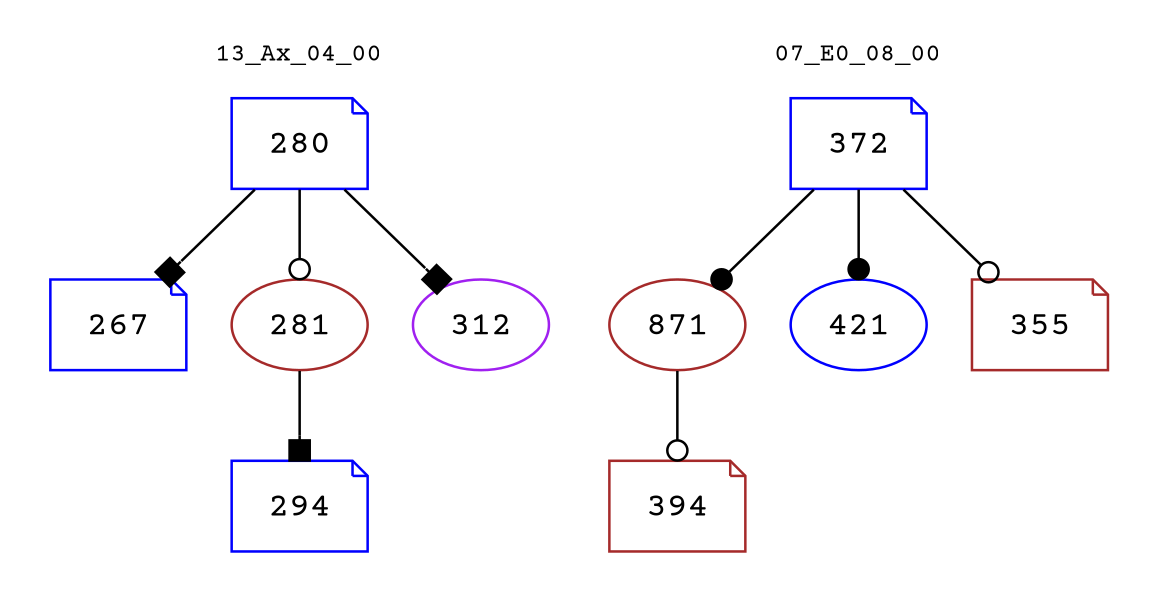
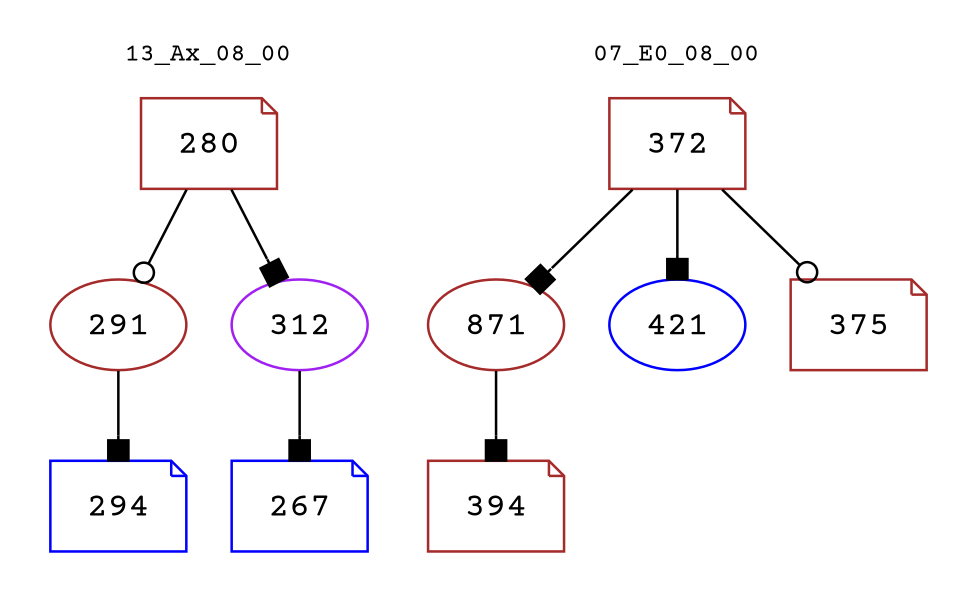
(300, 54) -> (209, 54)
(300, 144) -> (209, 144)
(859, 144) -> (677, 144)
(859, 224) -> (677, 222)
(218, 225) -> (300, 403)
(772, 231) -> (592, 229)
(300, 325) -> (118, 325)
(1040, 325) -> (859, 325)
(677, 406) -> (496, 403)
